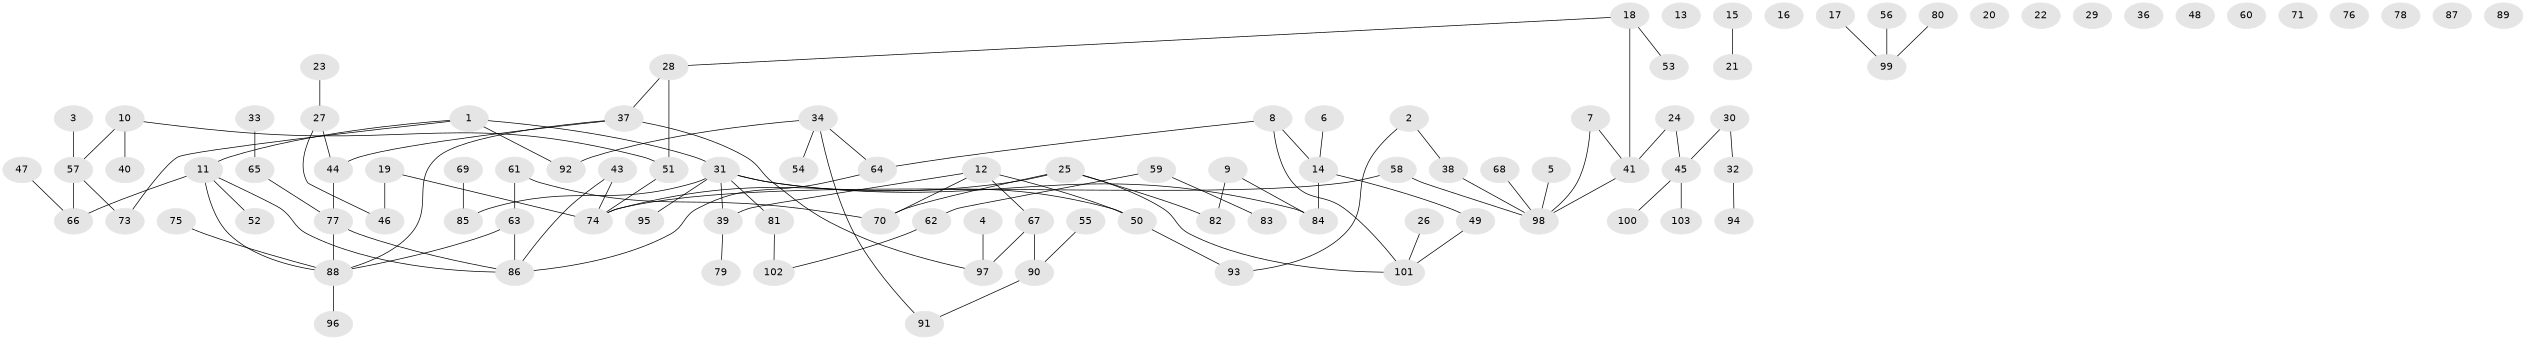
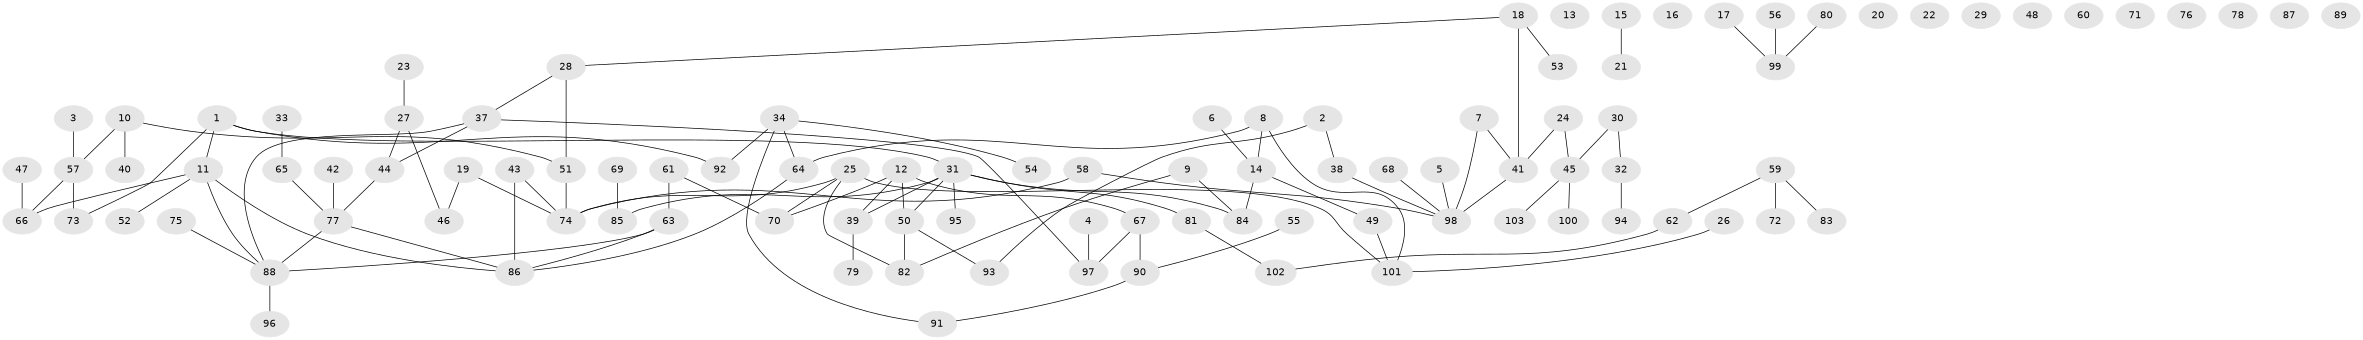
(2144, 16) -> none
none -> (333, 170)
none -> (1775, 221)
none -> (904, 247)
